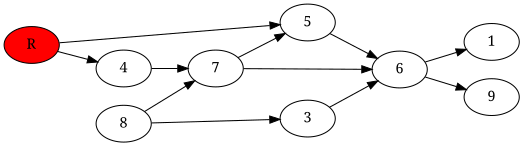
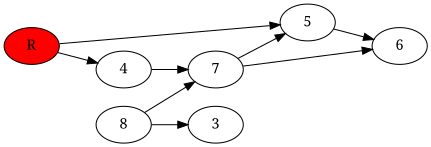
(492, 42) -> none
(349, 96) -> none
(492, 97) -> none
